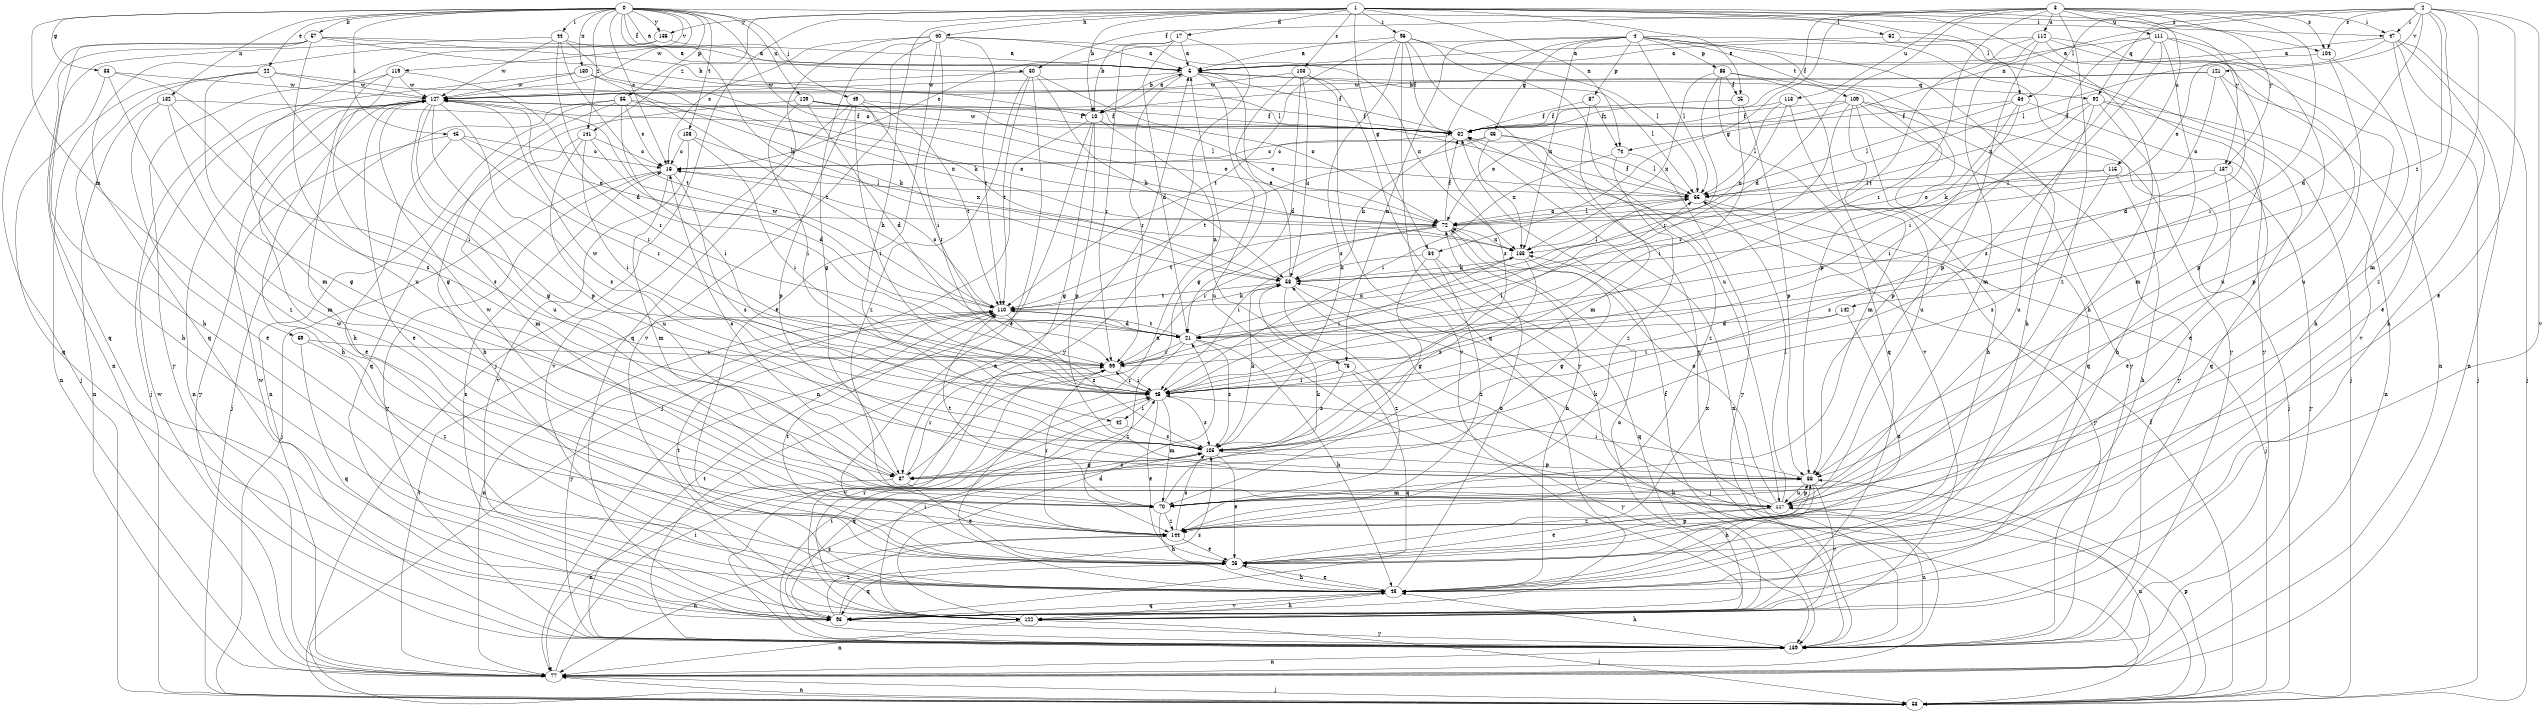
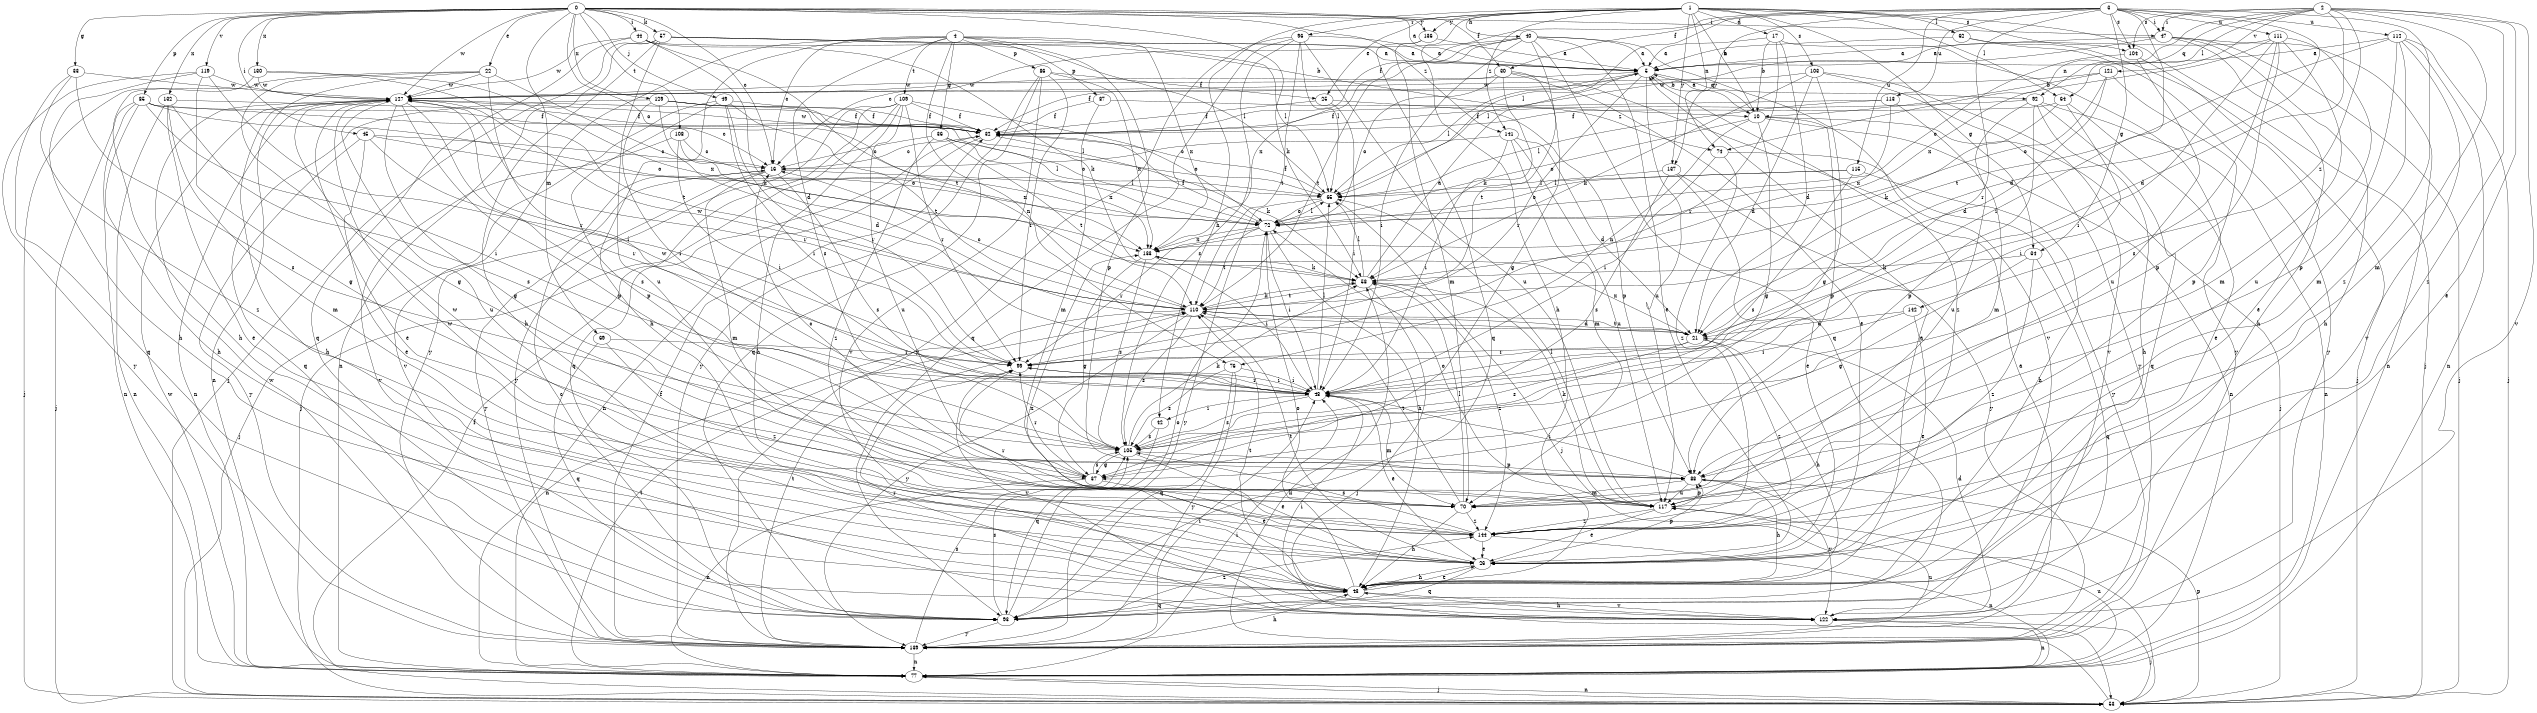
(1415, 95) -> none
(1860, 148) -> (1699, 33)
(1318, 395) -> (1459, 395)
